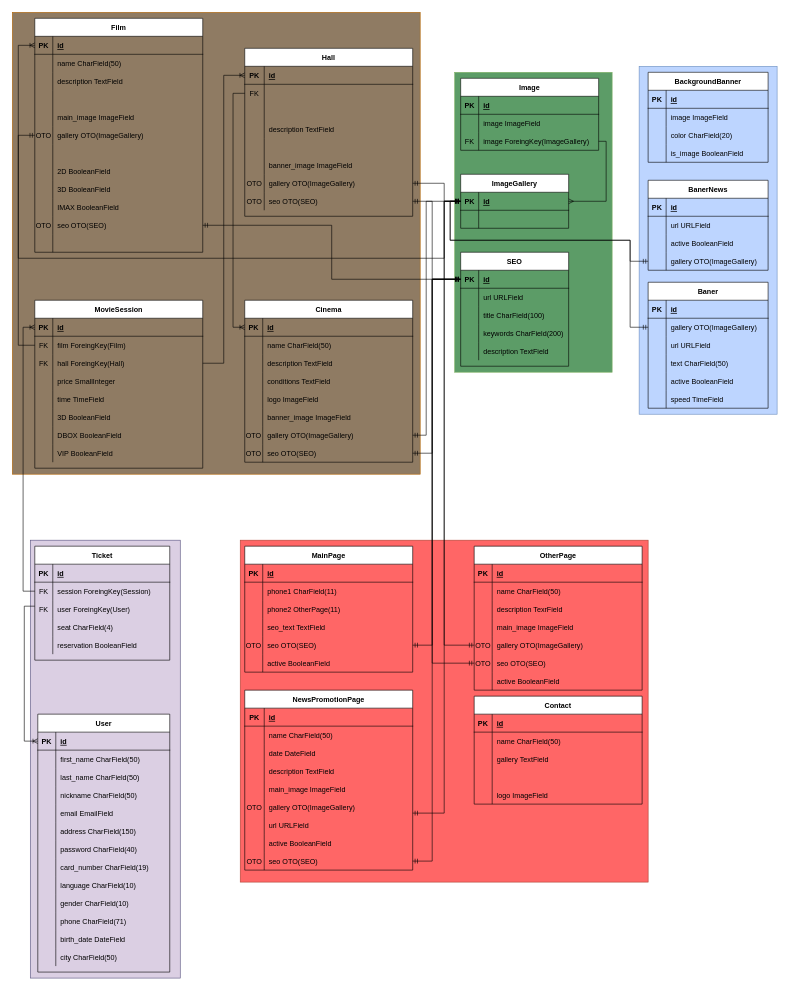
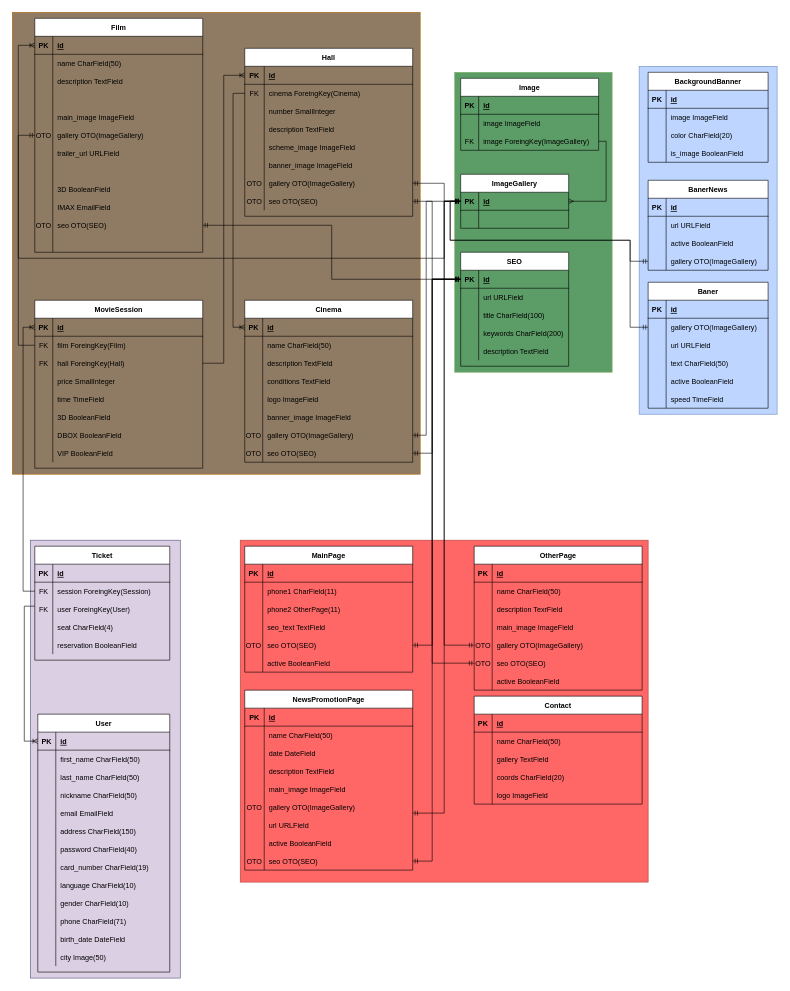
none -> (339, 93)
none -> (339, 111)
none -> (339, 147)
none -> (128, 153)
(128, 171) -> none
(88, 208) -> (83, 208)
none -> (567, 777)
(93, 958) -> (87, 958)
